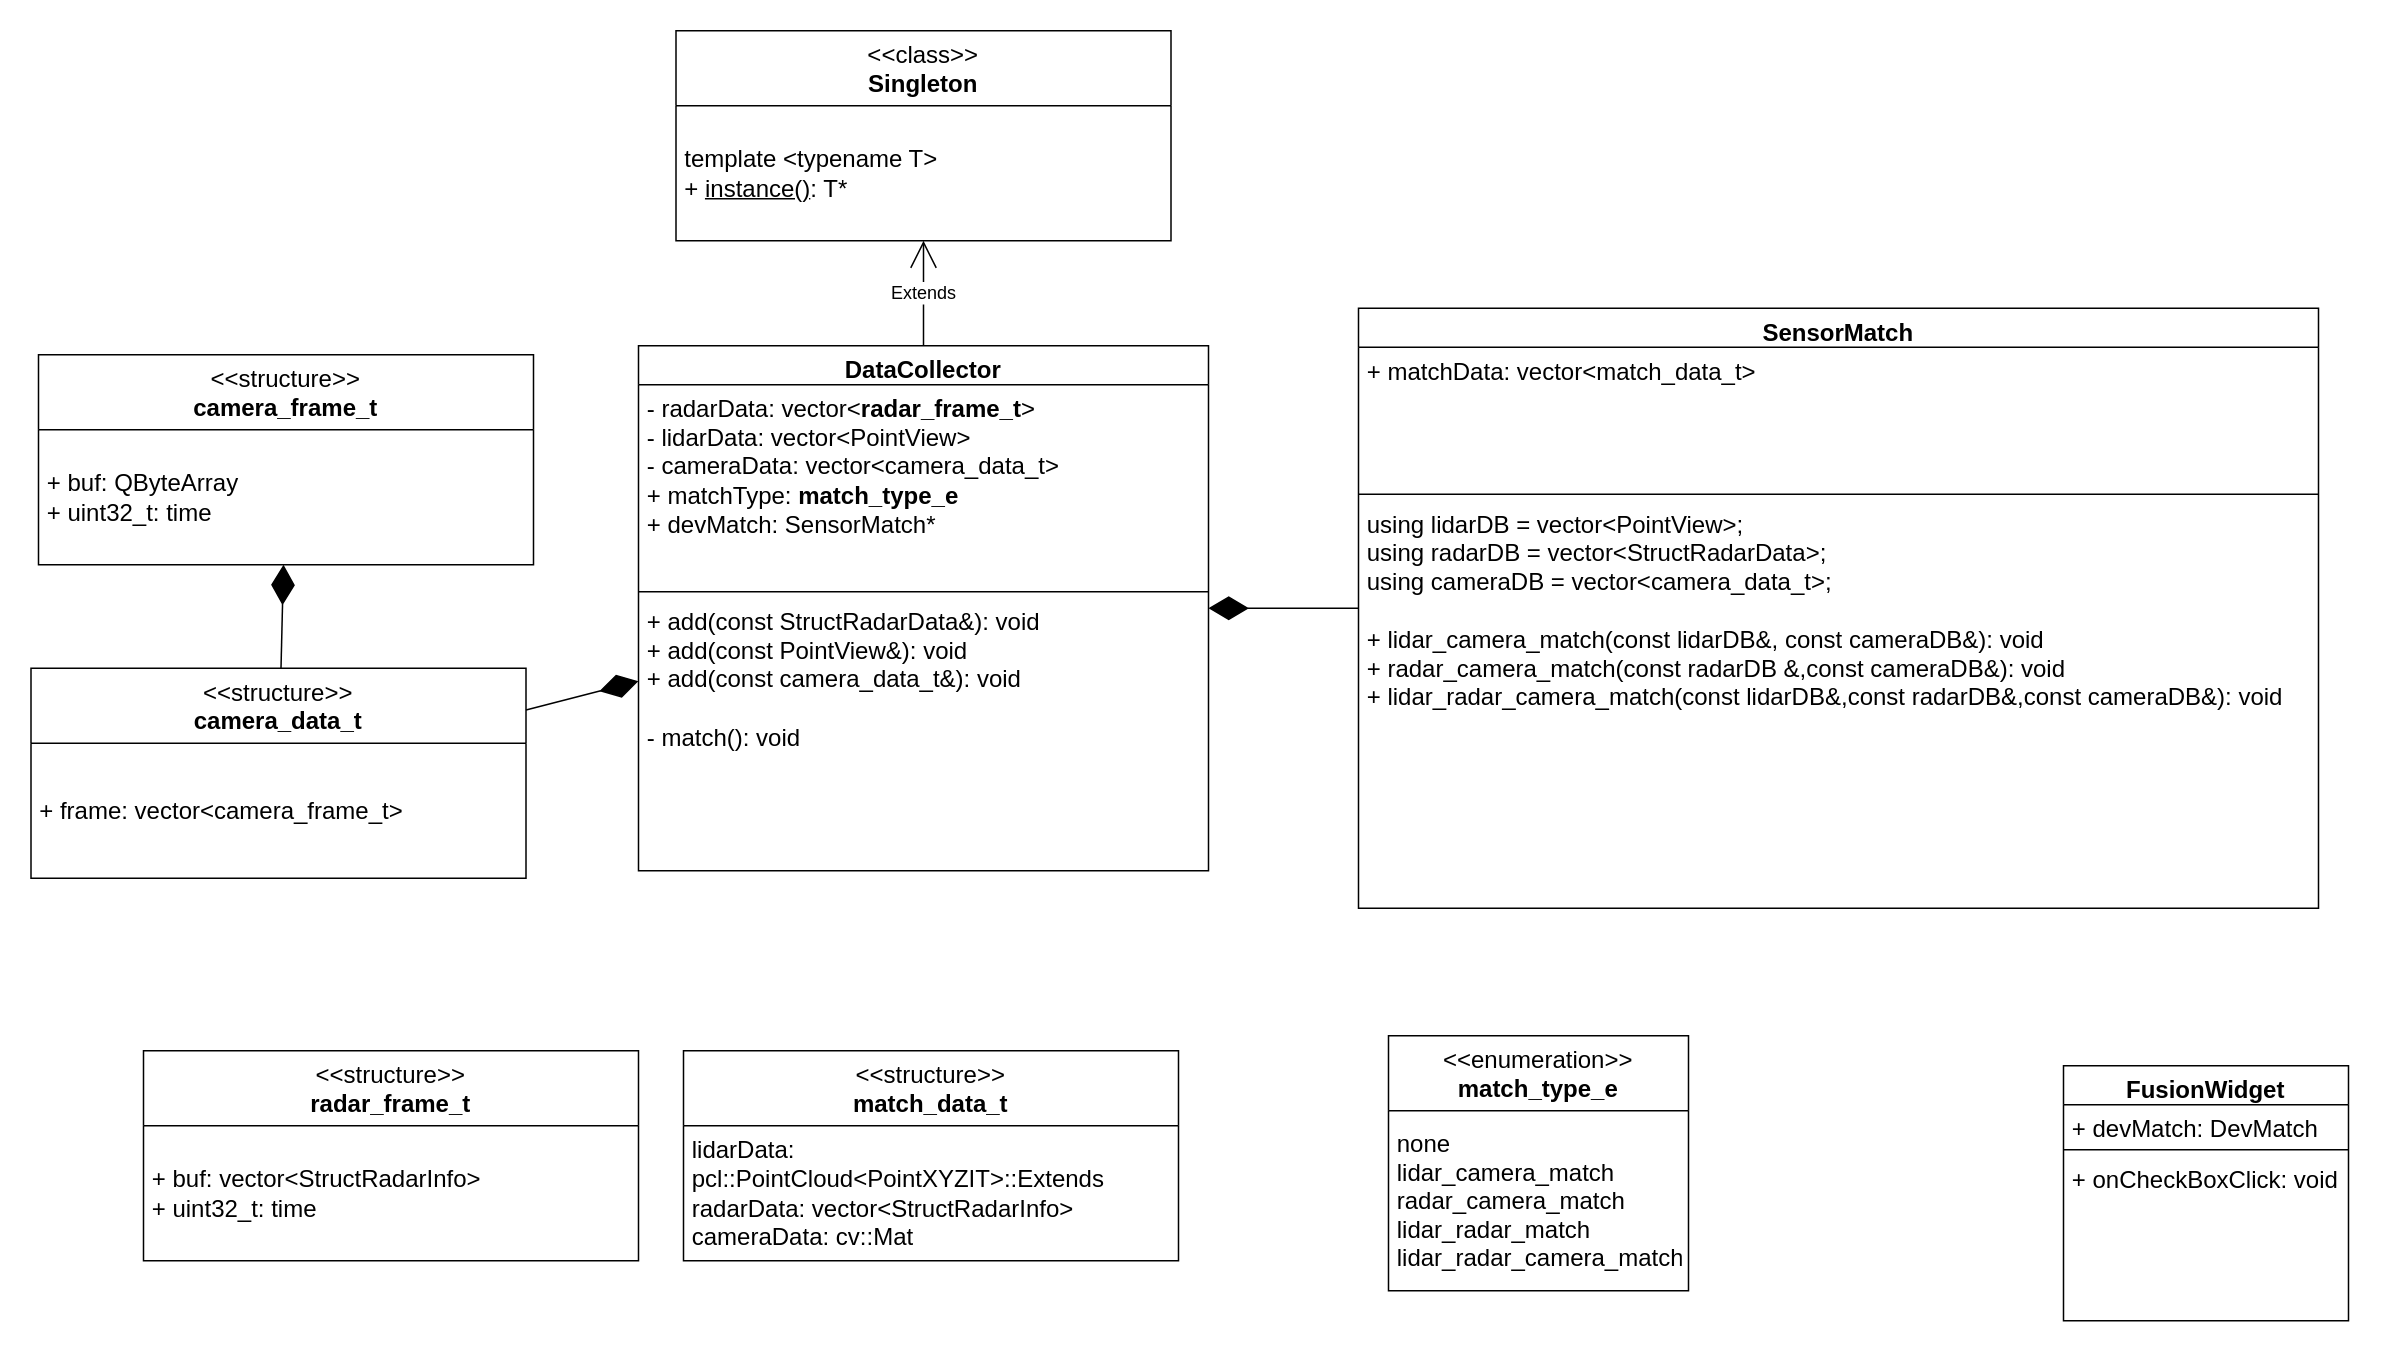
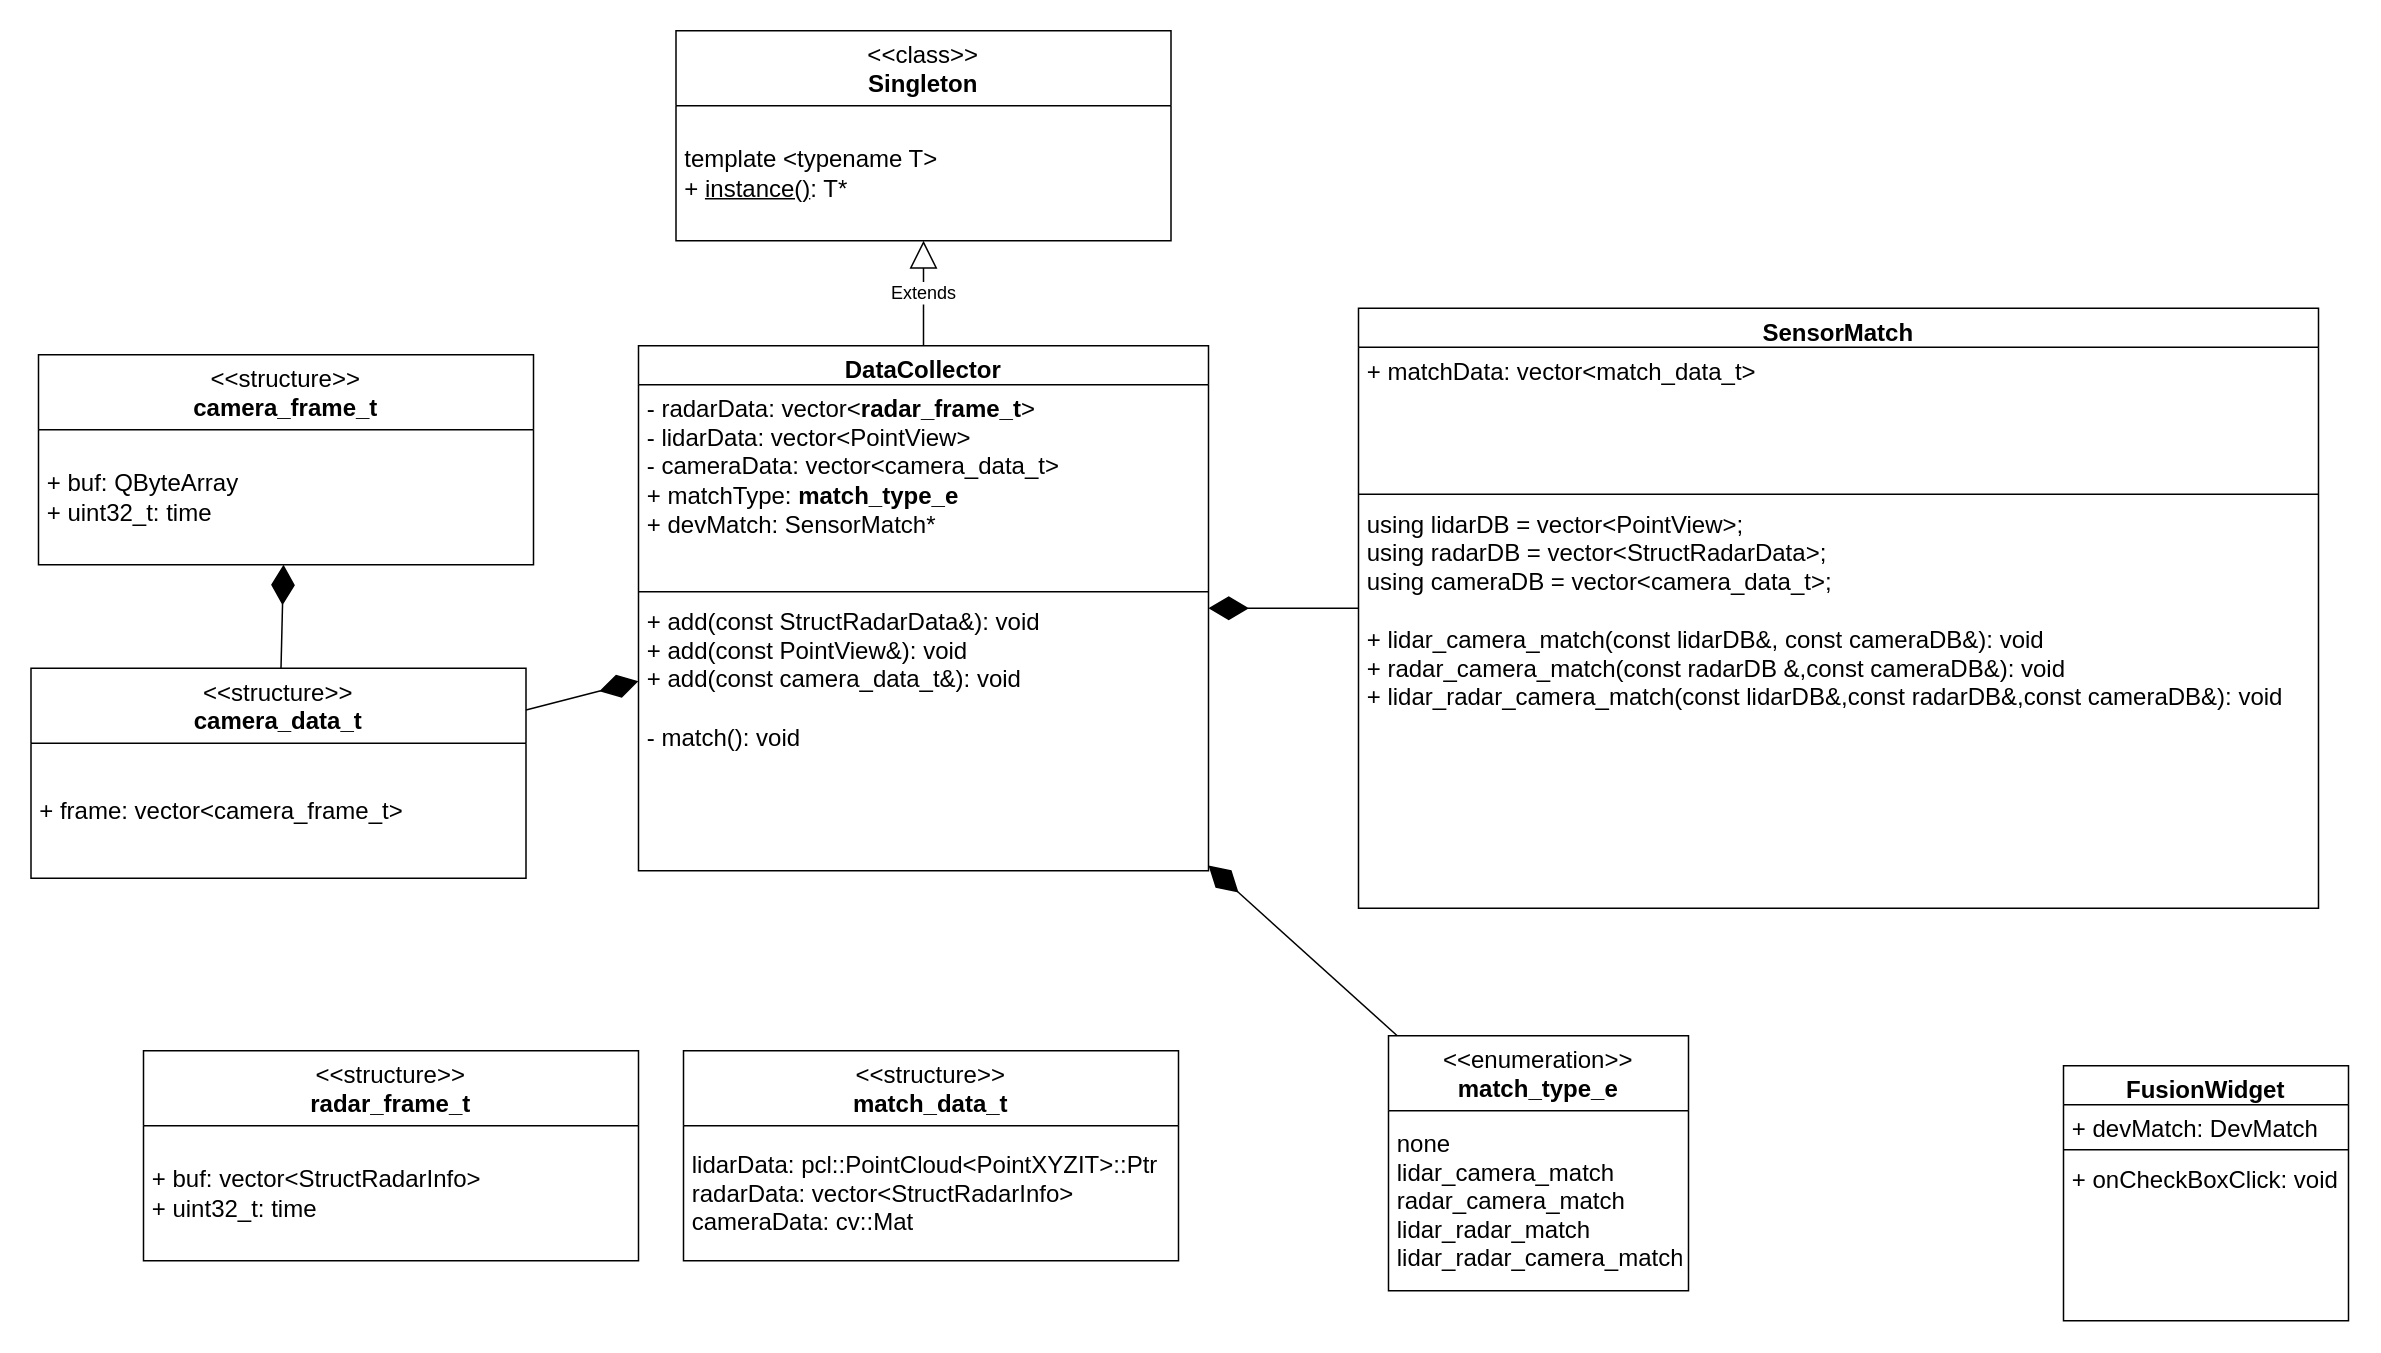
(923, 257) -> (923, 269)
none -> (1316, 963)
(932, 1193) -> (932, 1193)
